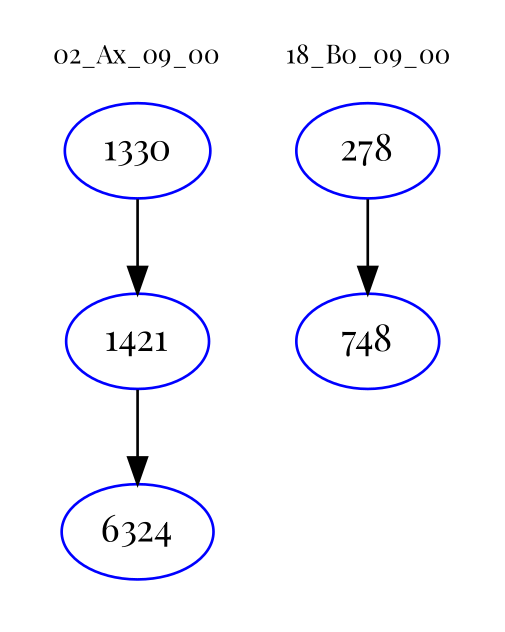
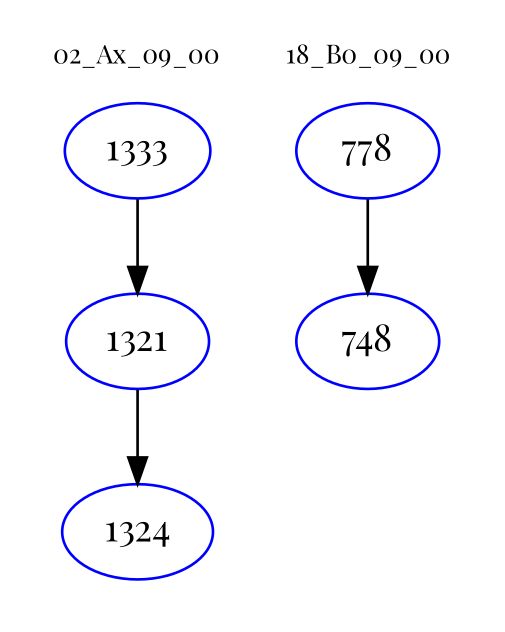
(138, 151) -> (138, 151)
(368, 151) -> (368, 151)
(138, 341) -> (138, 341)
(138, 532) -> (138, 532)
